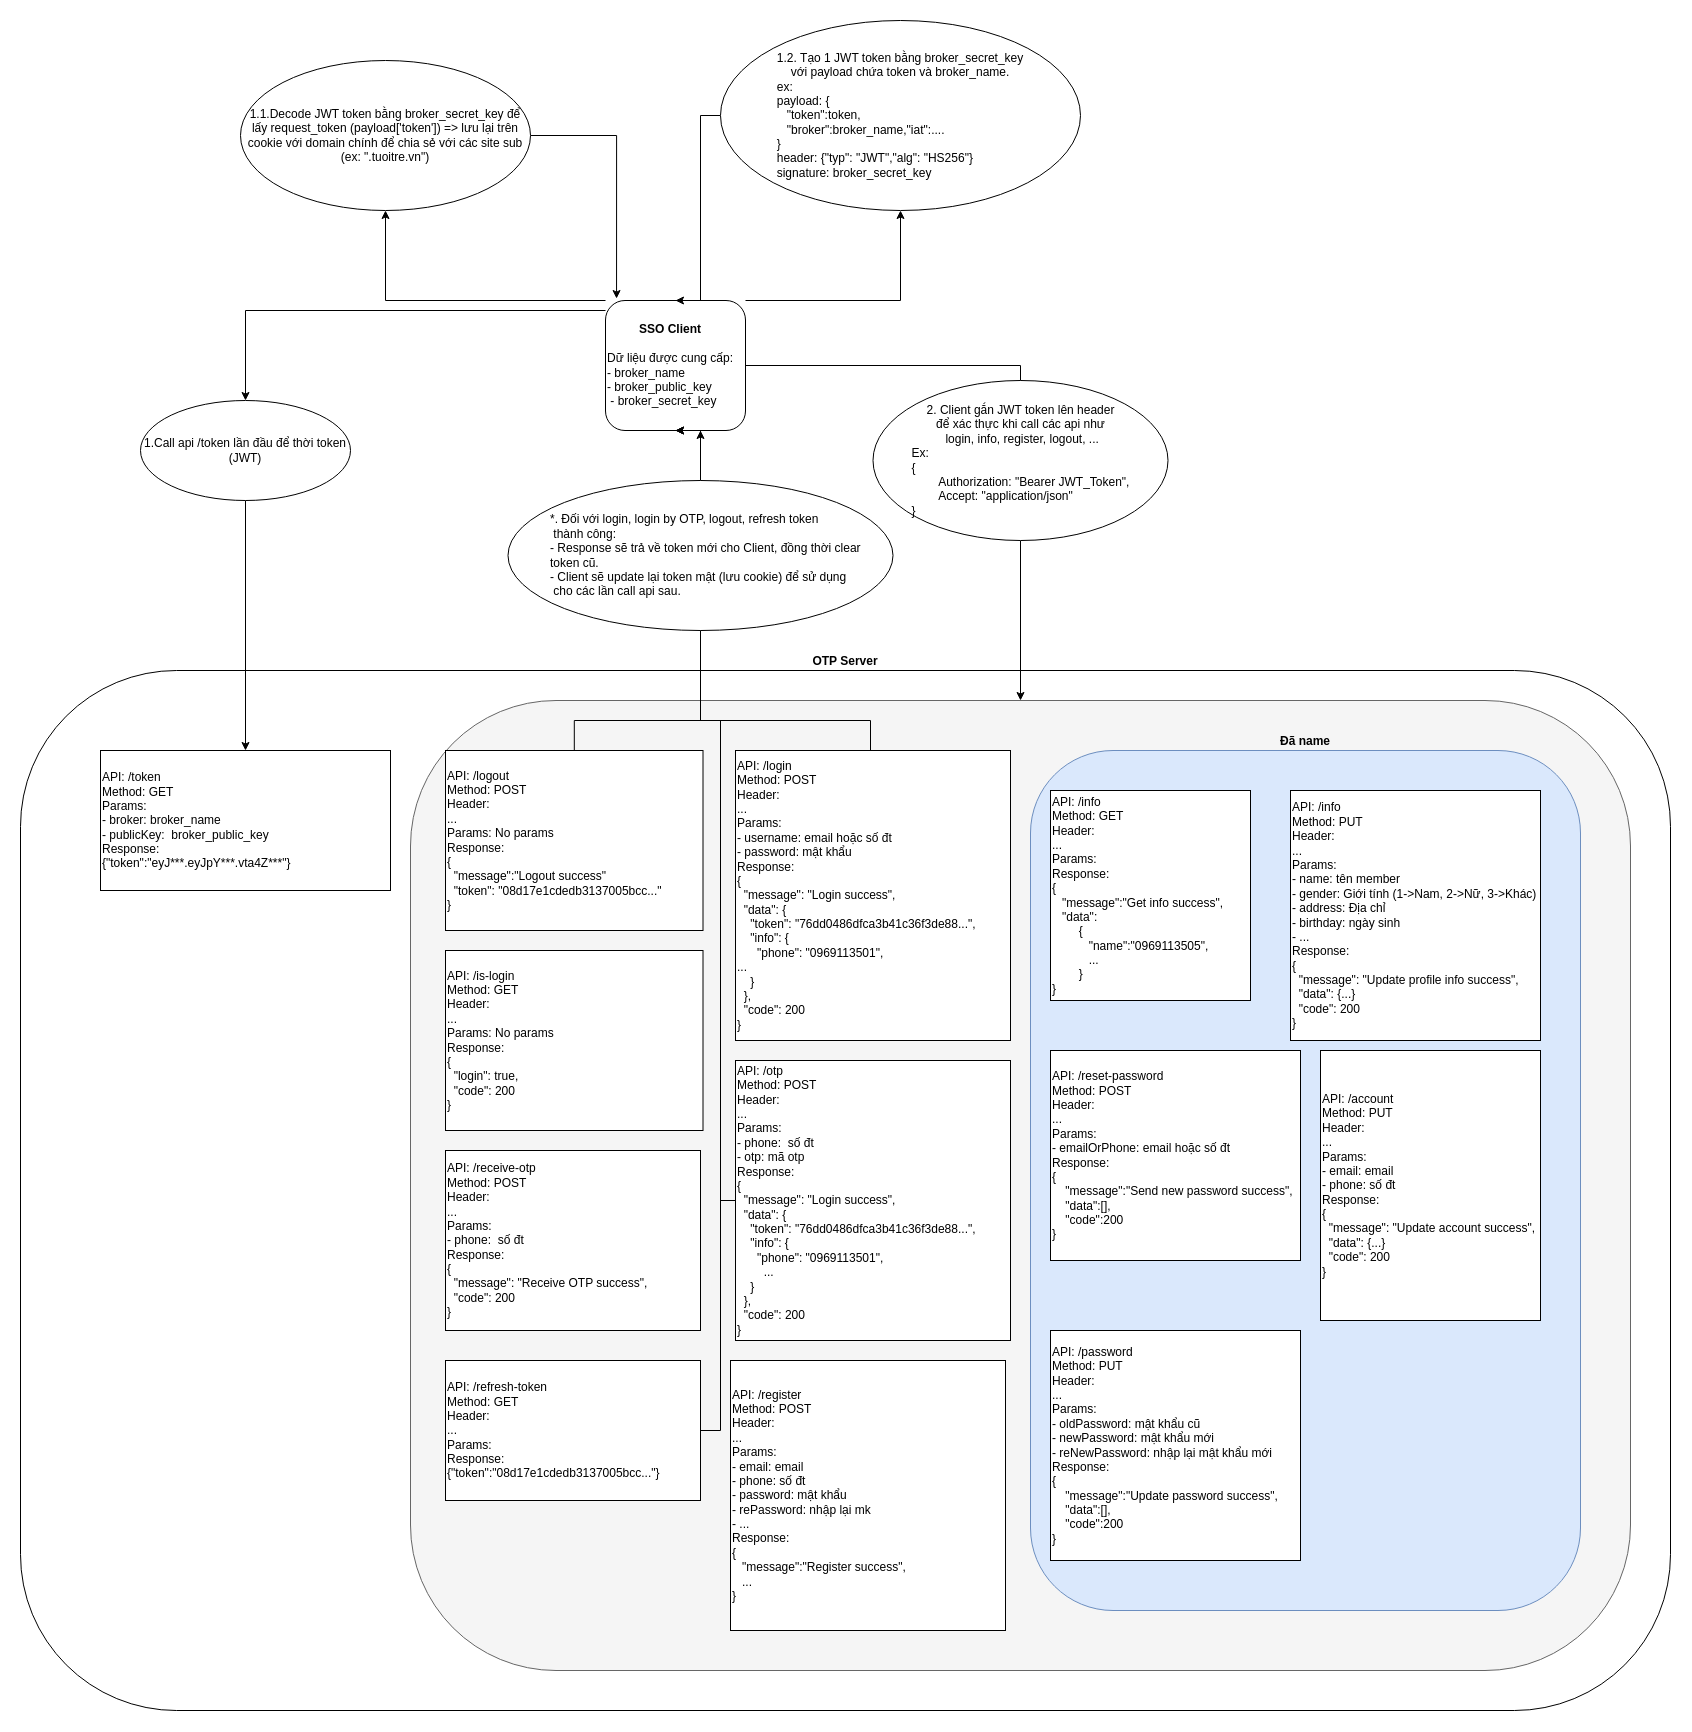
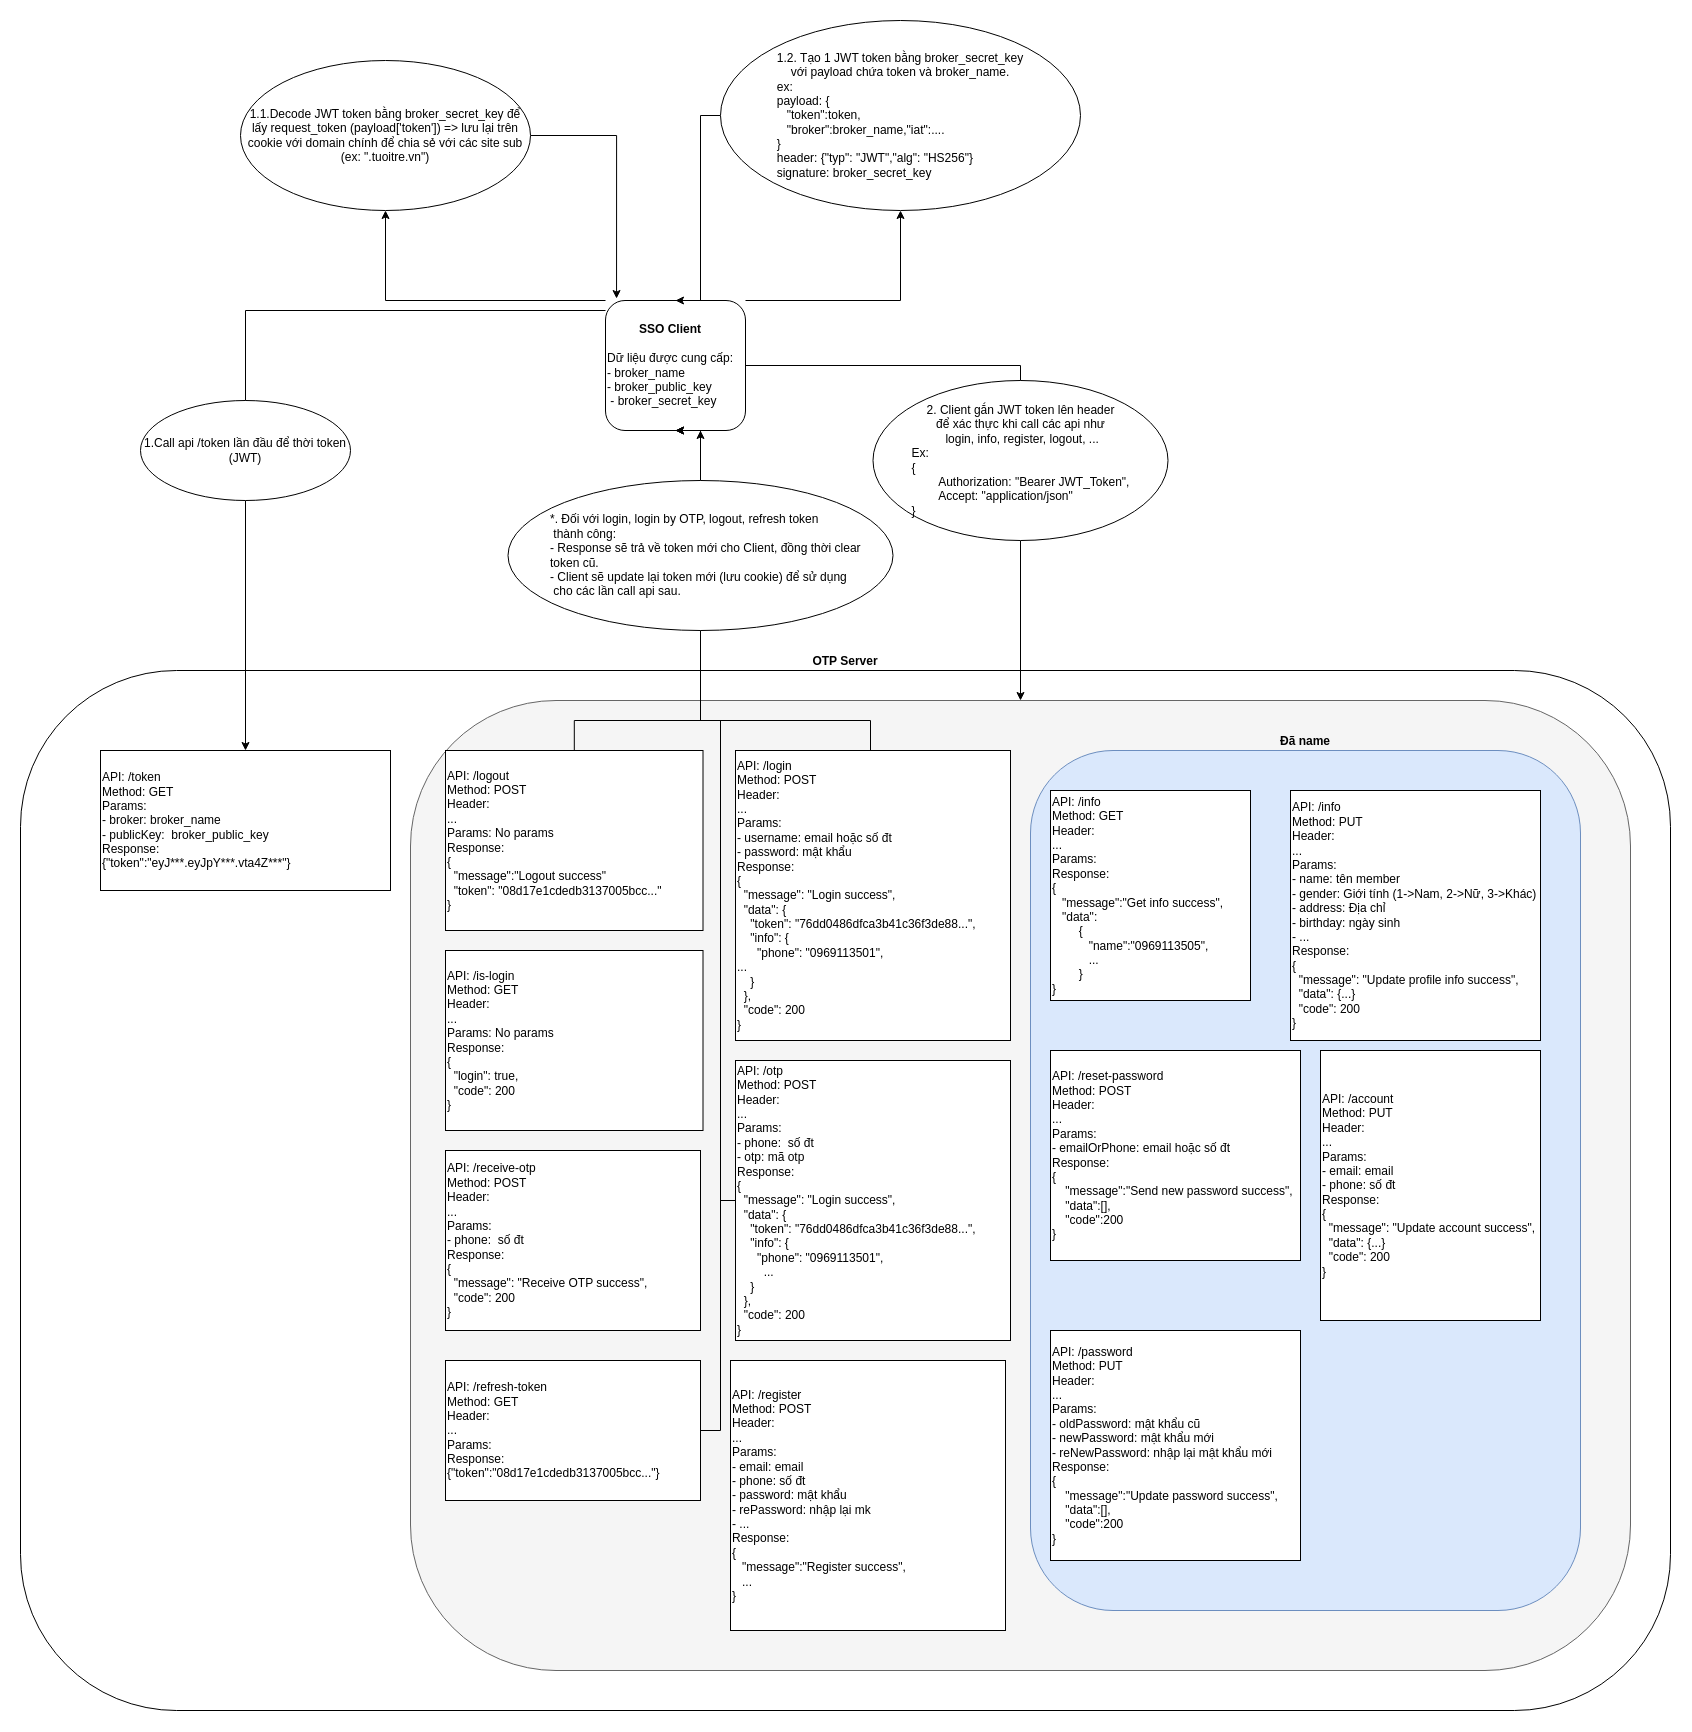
(246, 392) -> (246, 394)
(722, 556) -> (722, 556)
